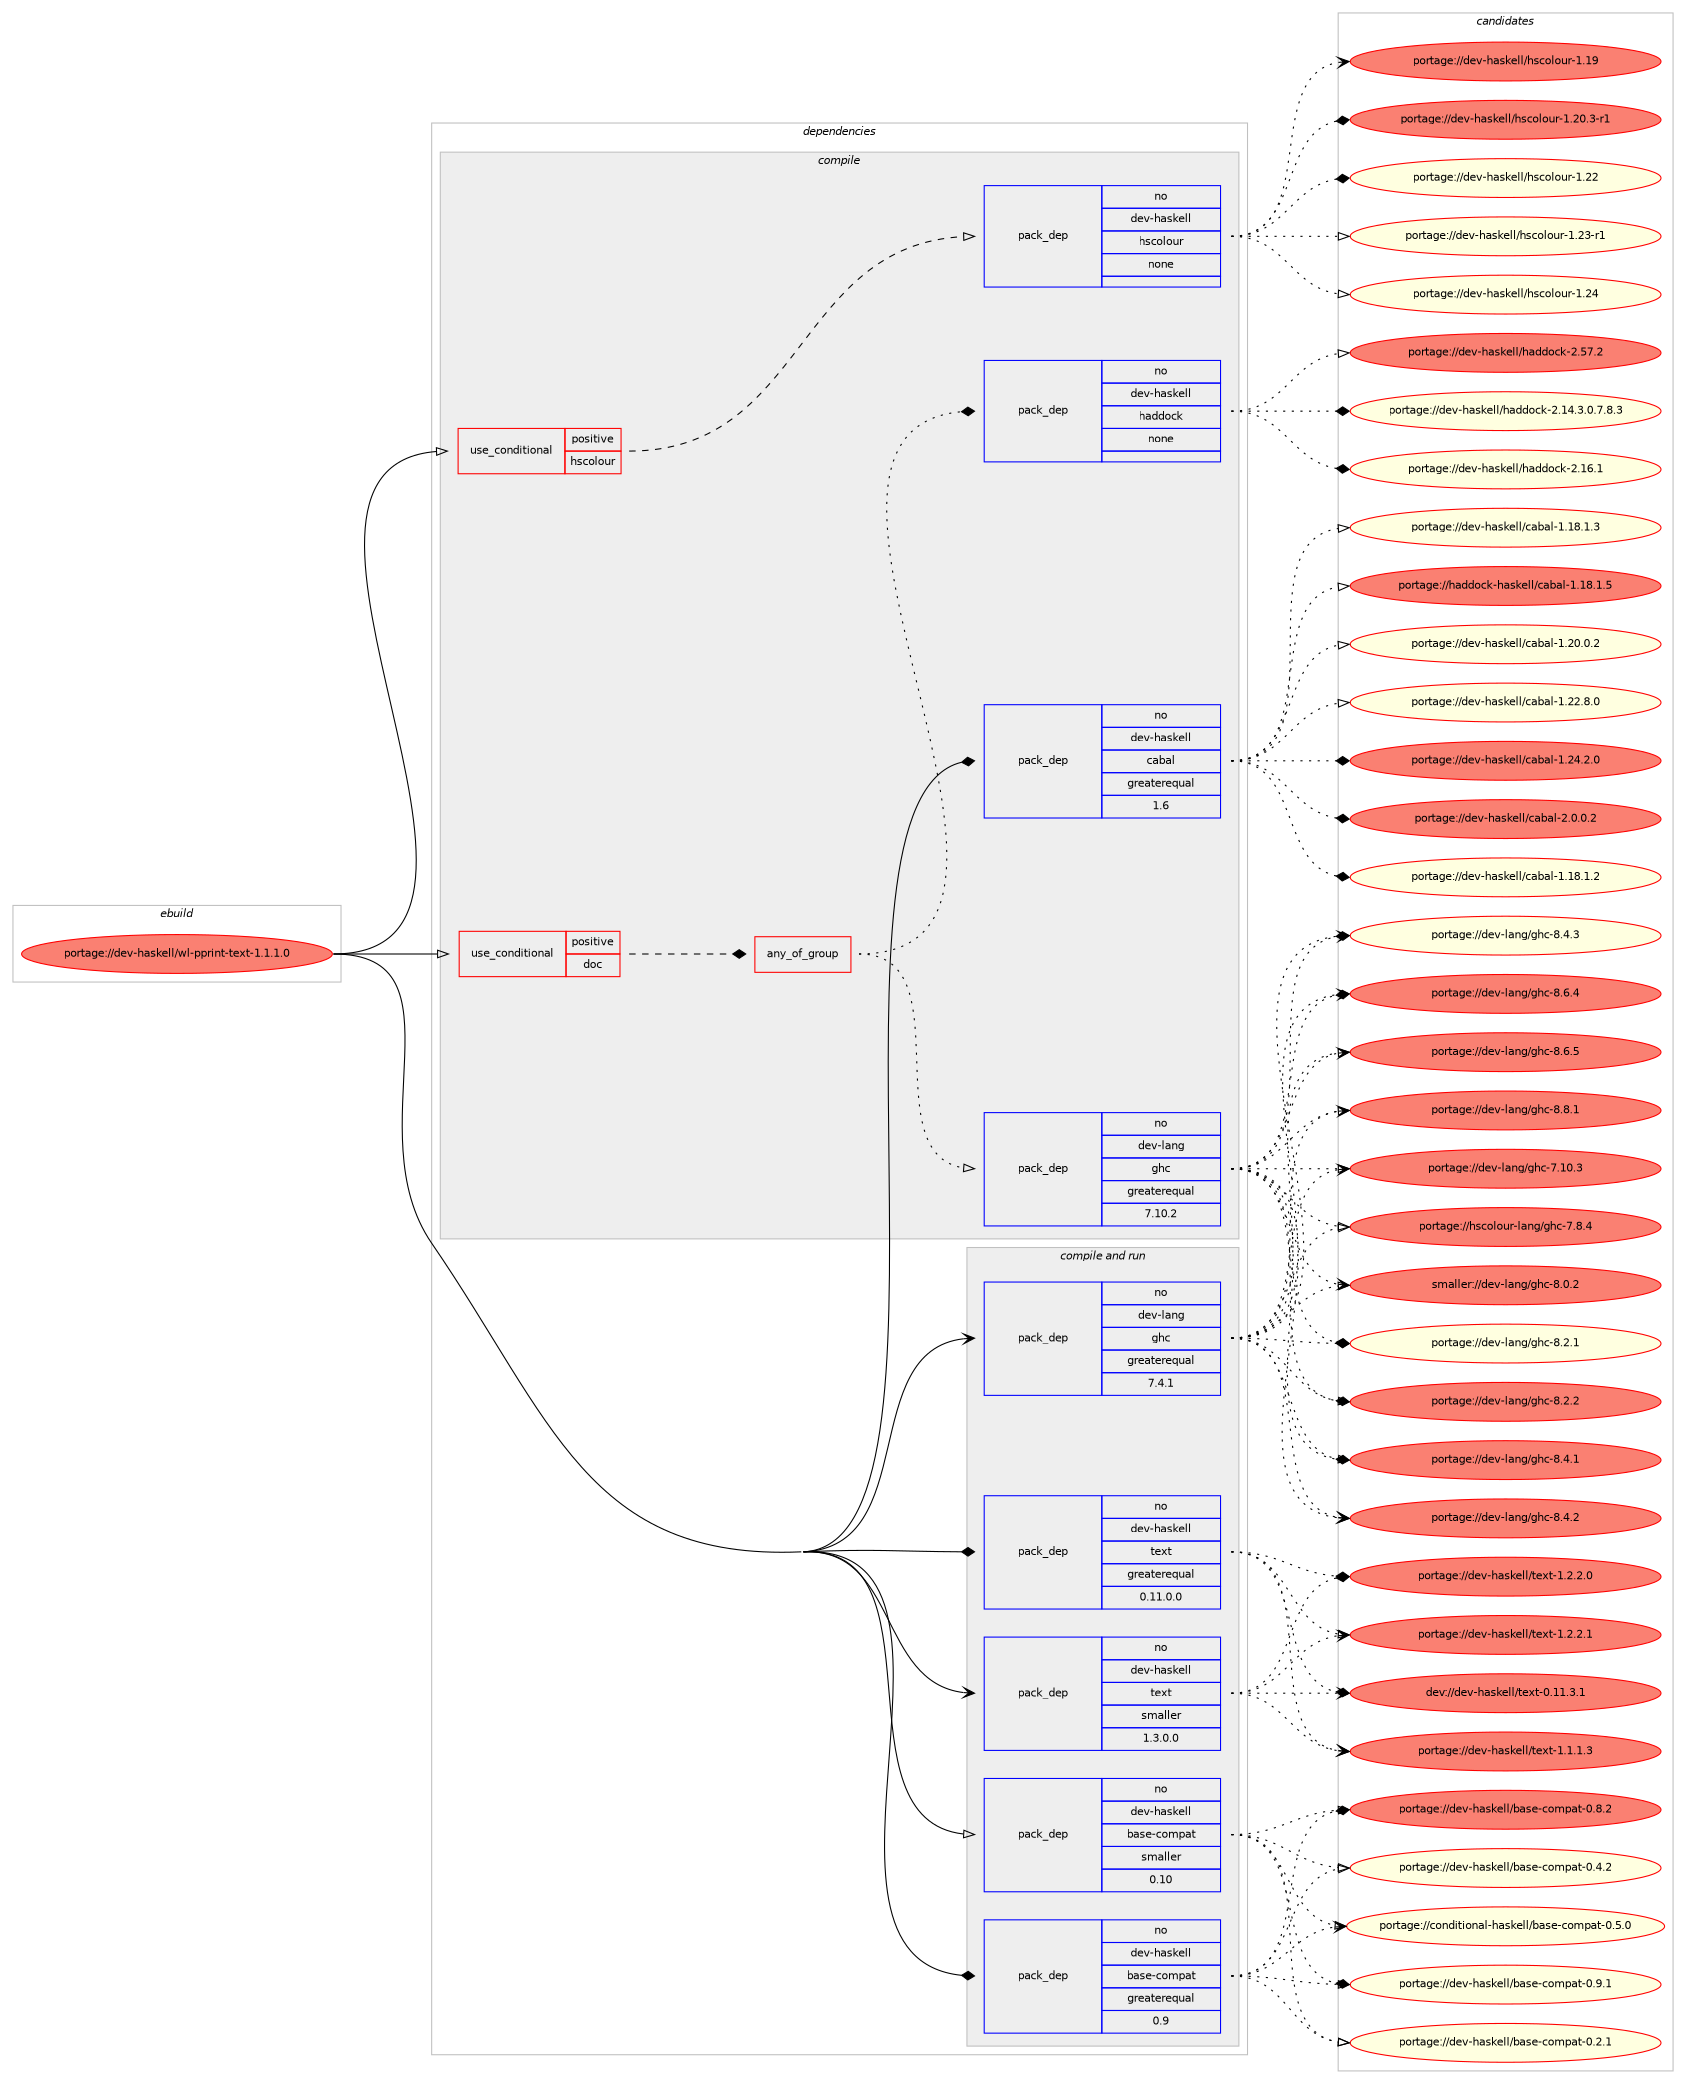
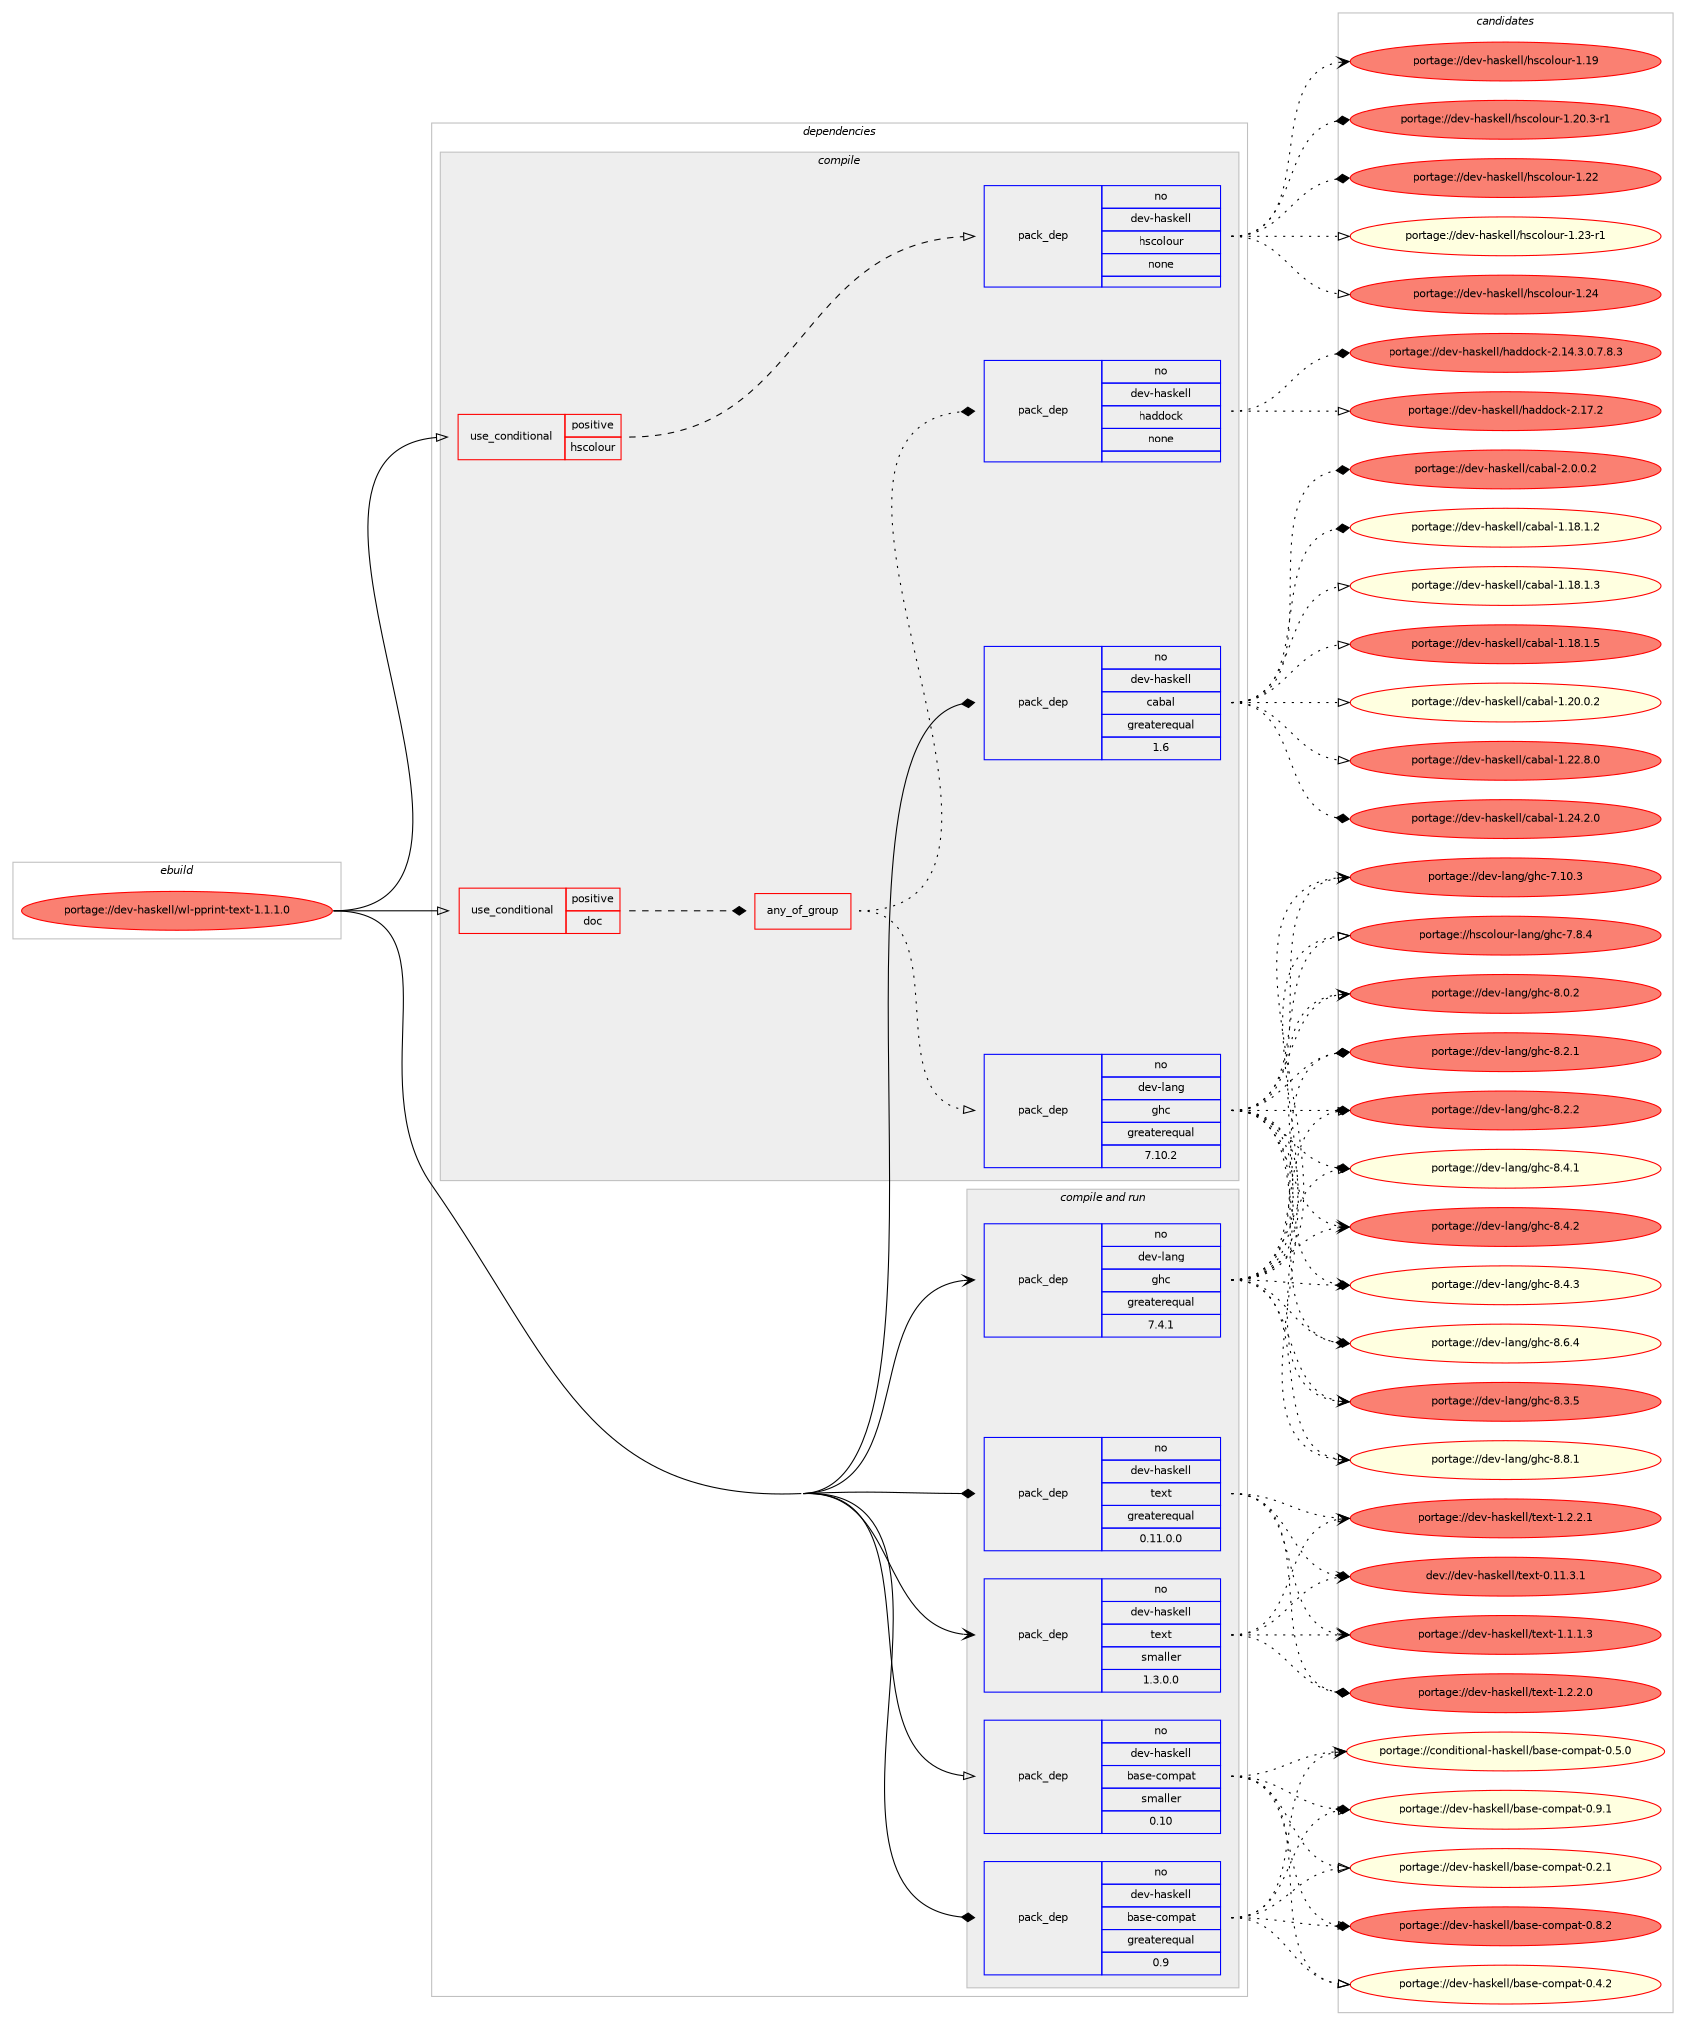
(1506, 178) -> (1506, 178)
(1506, 295) -> (1506, 295)
(1506, 353) -> (1506, 411)
(1506, 411) -> (1506, 353)
(1506, 469) -> none
(1506, 586) -> (1506, 644)
(1506, 703) -> (1506, 761)
(1506, 994) -> (1506, 1344)
(1506, 1052) -> (1506, 1402)
(1506, 1110) -> (1506, 1460)
(1506, 1285) -> (1506, 994)
(1506, 1344) -> (1506, 1052)
(1506, 1460) -> (1506, 1169)
